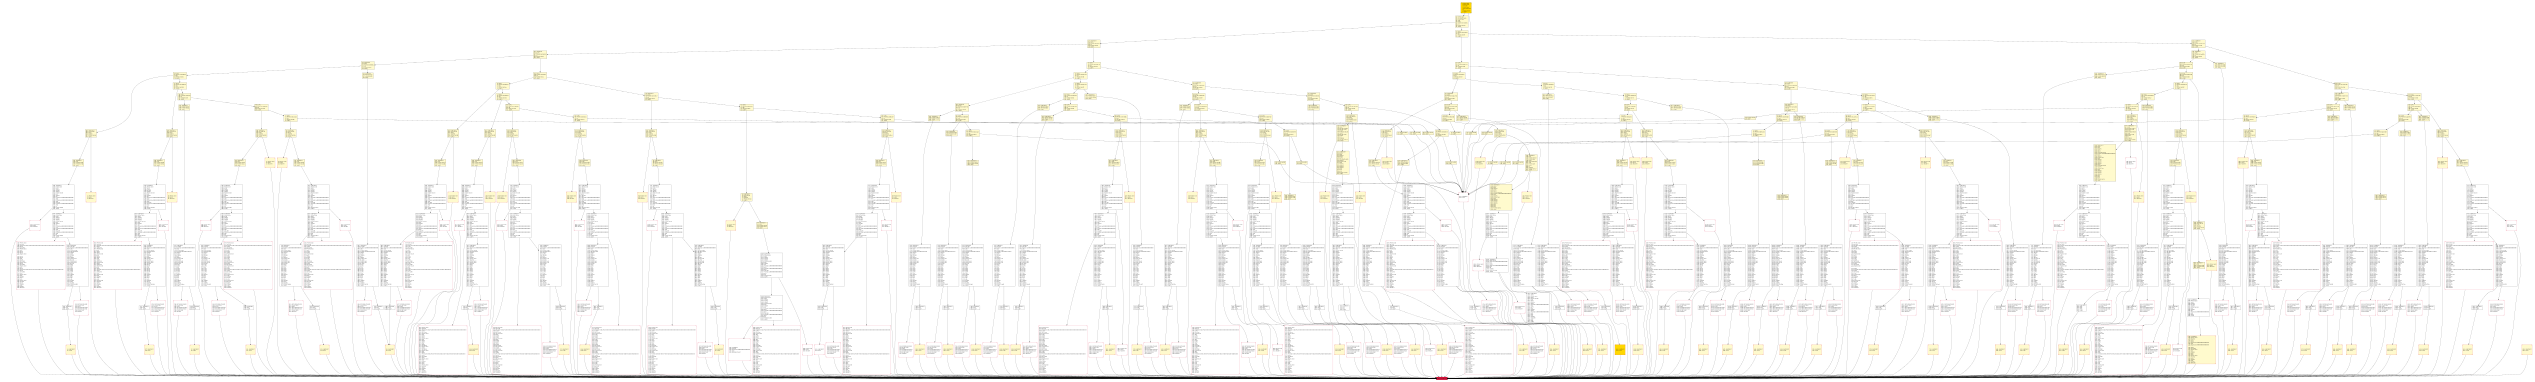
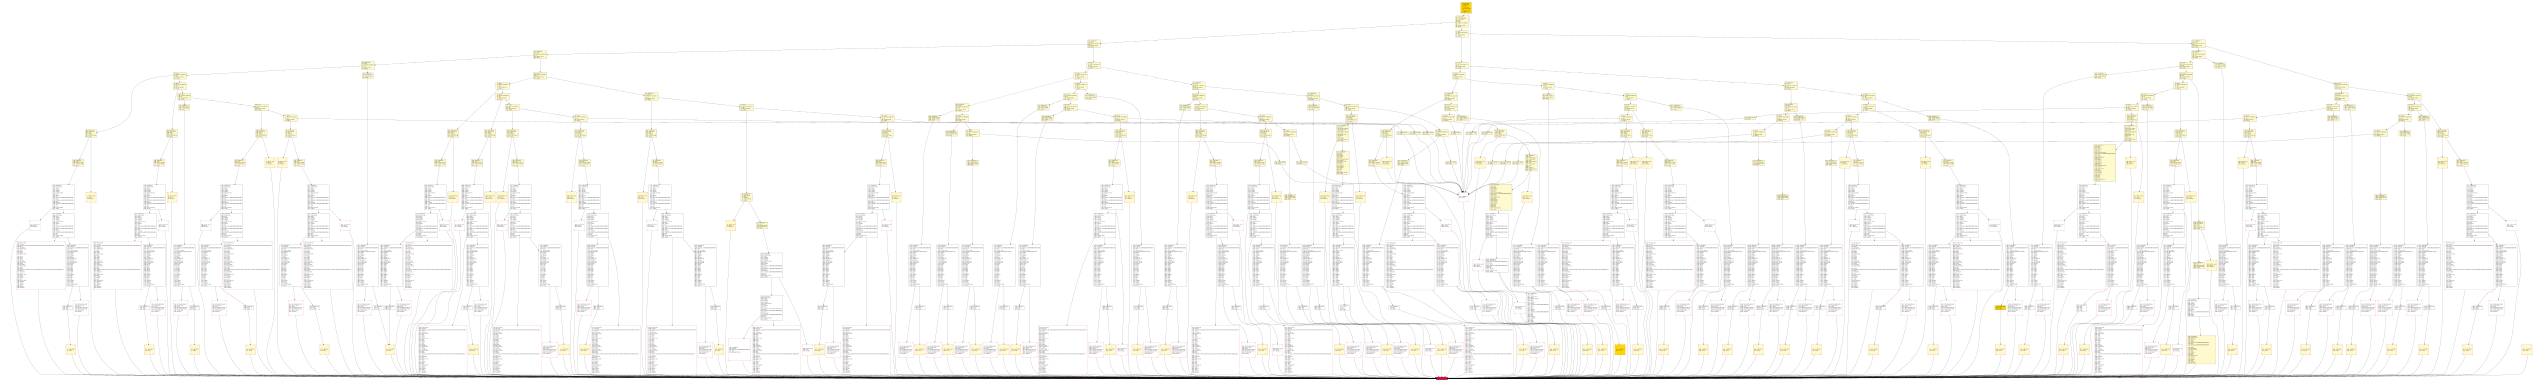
(2131, 163) -> (2131, 163)
(2000, 308) -> (2000, 308)
(819, 350) -> (819, 350)
